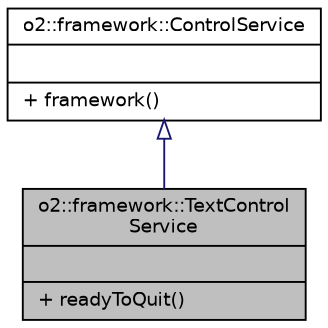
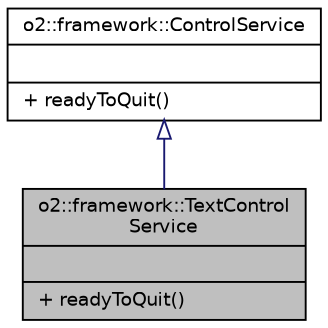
(92, 101) -> (97, 101)
